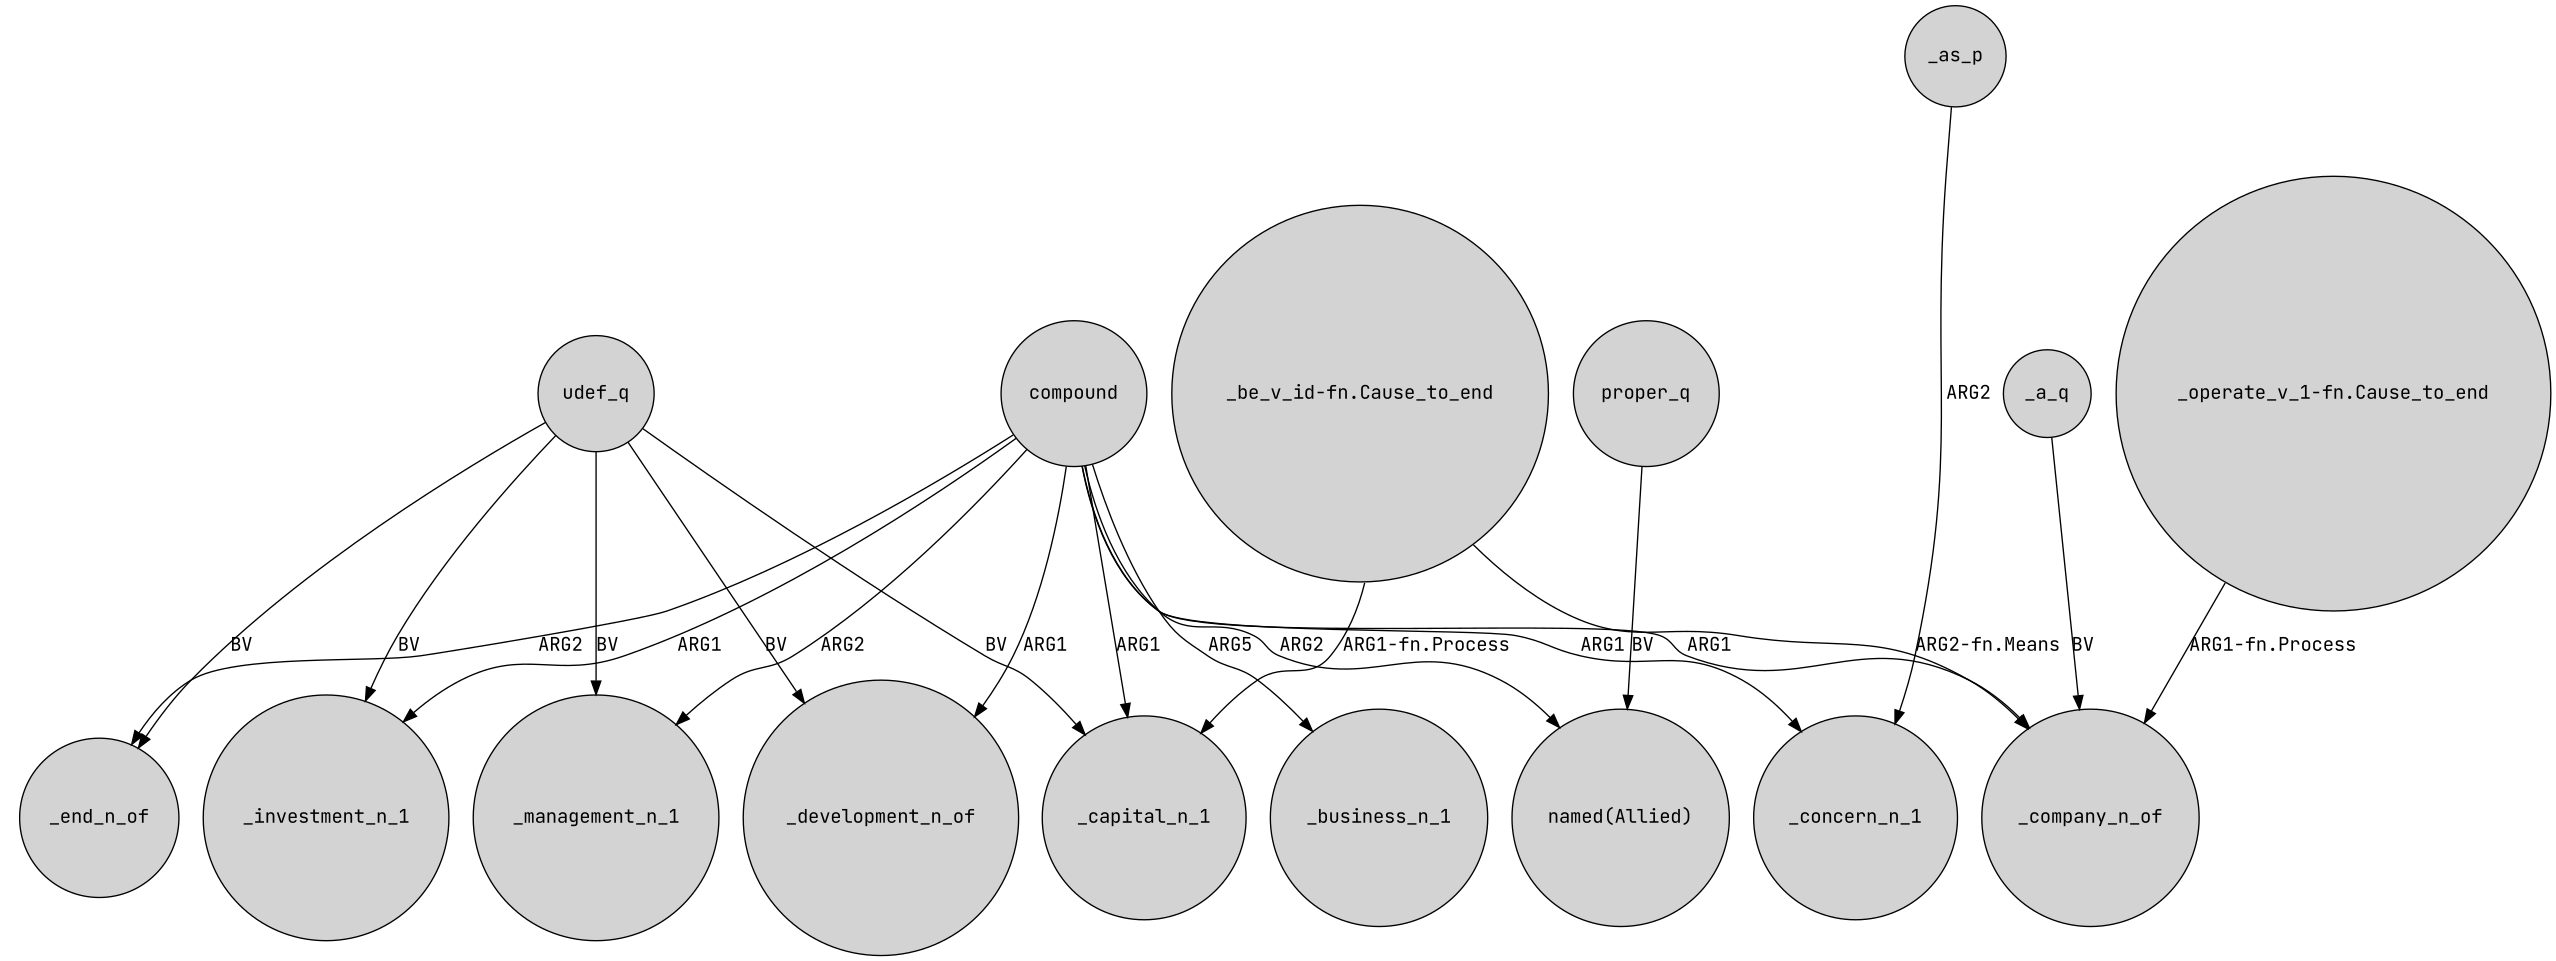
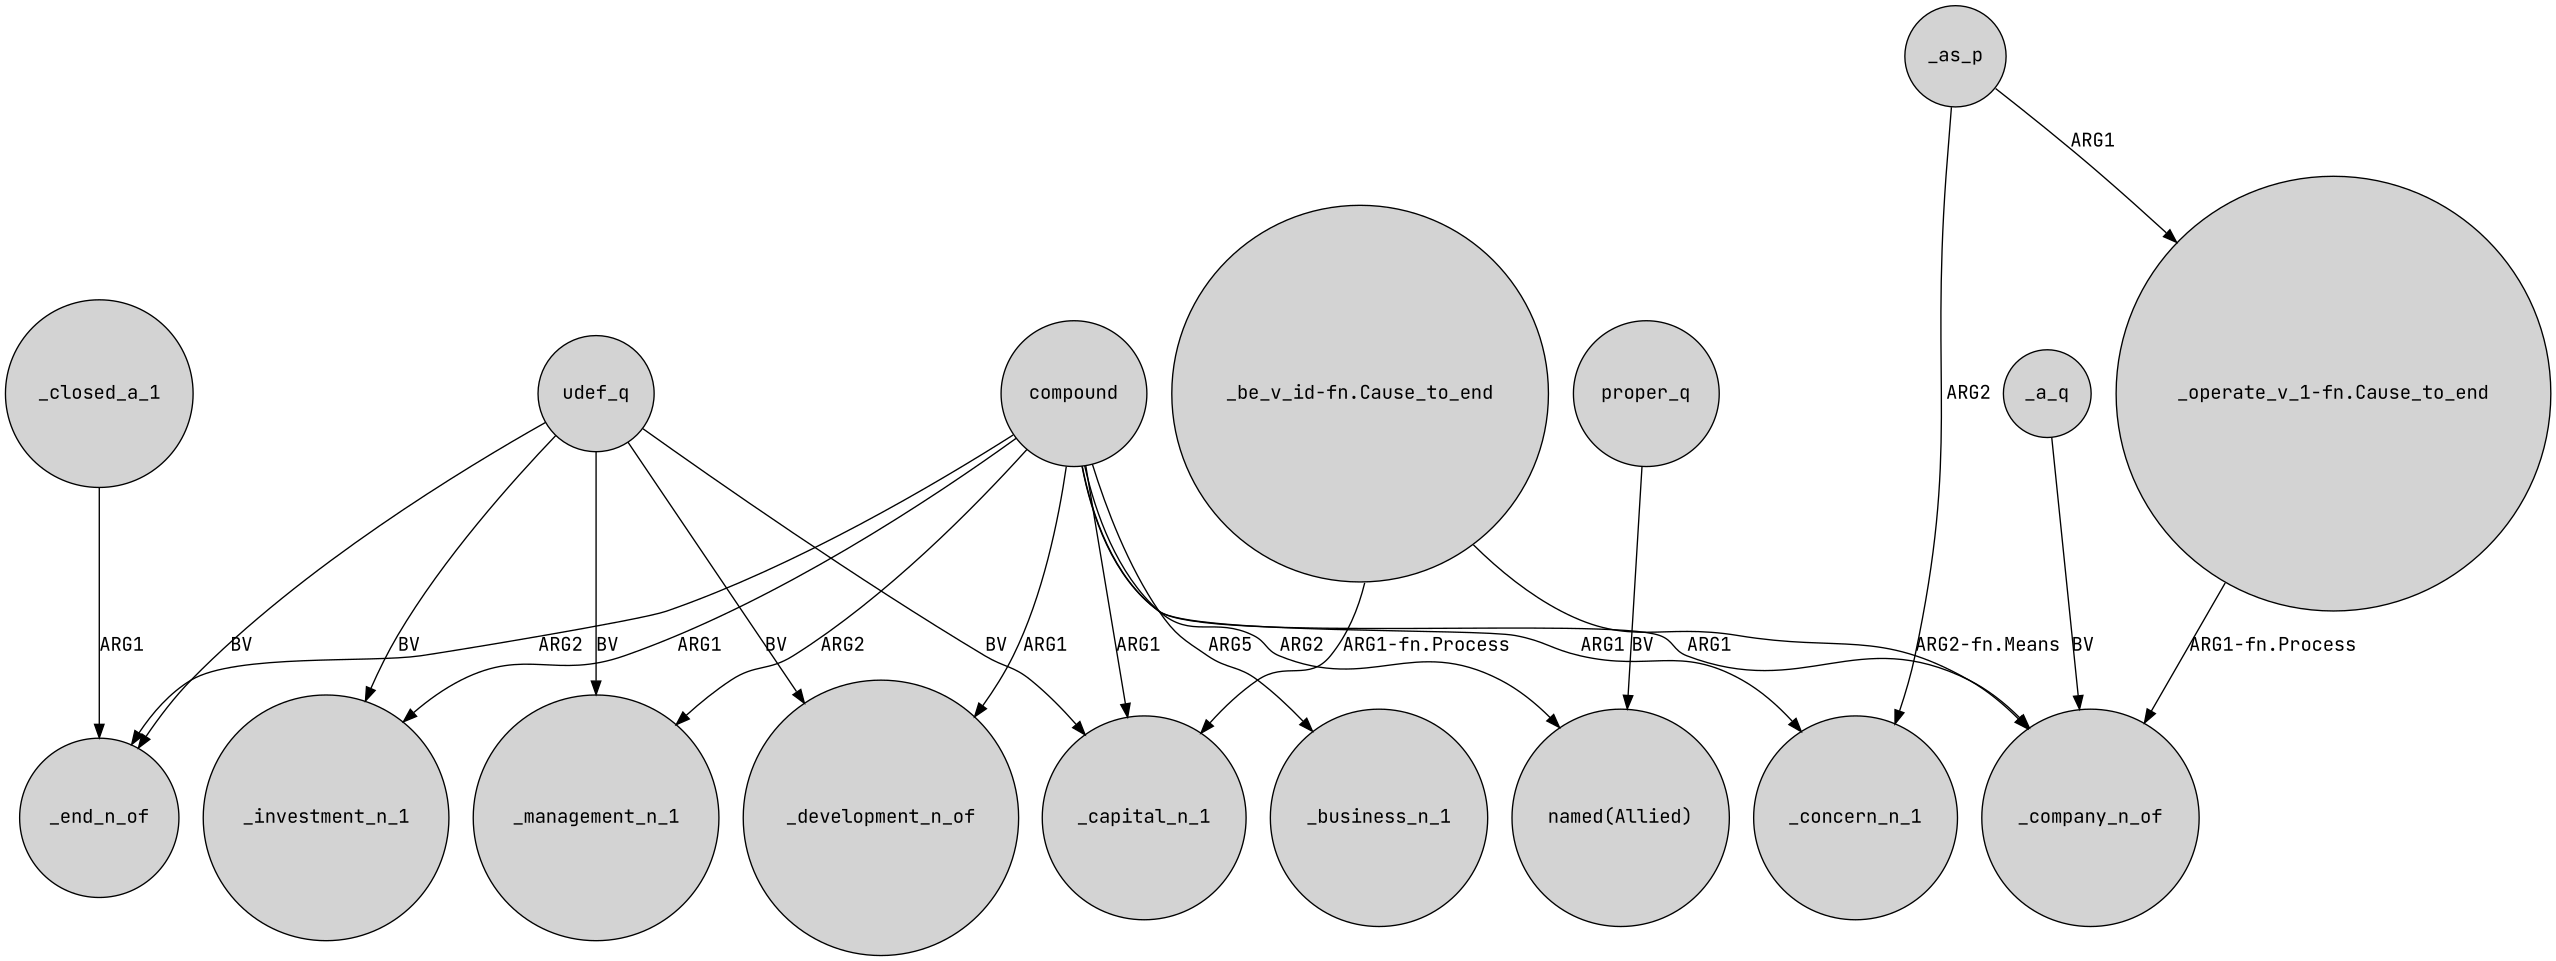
none -> (2083, 159)
none -> (99, 394)
